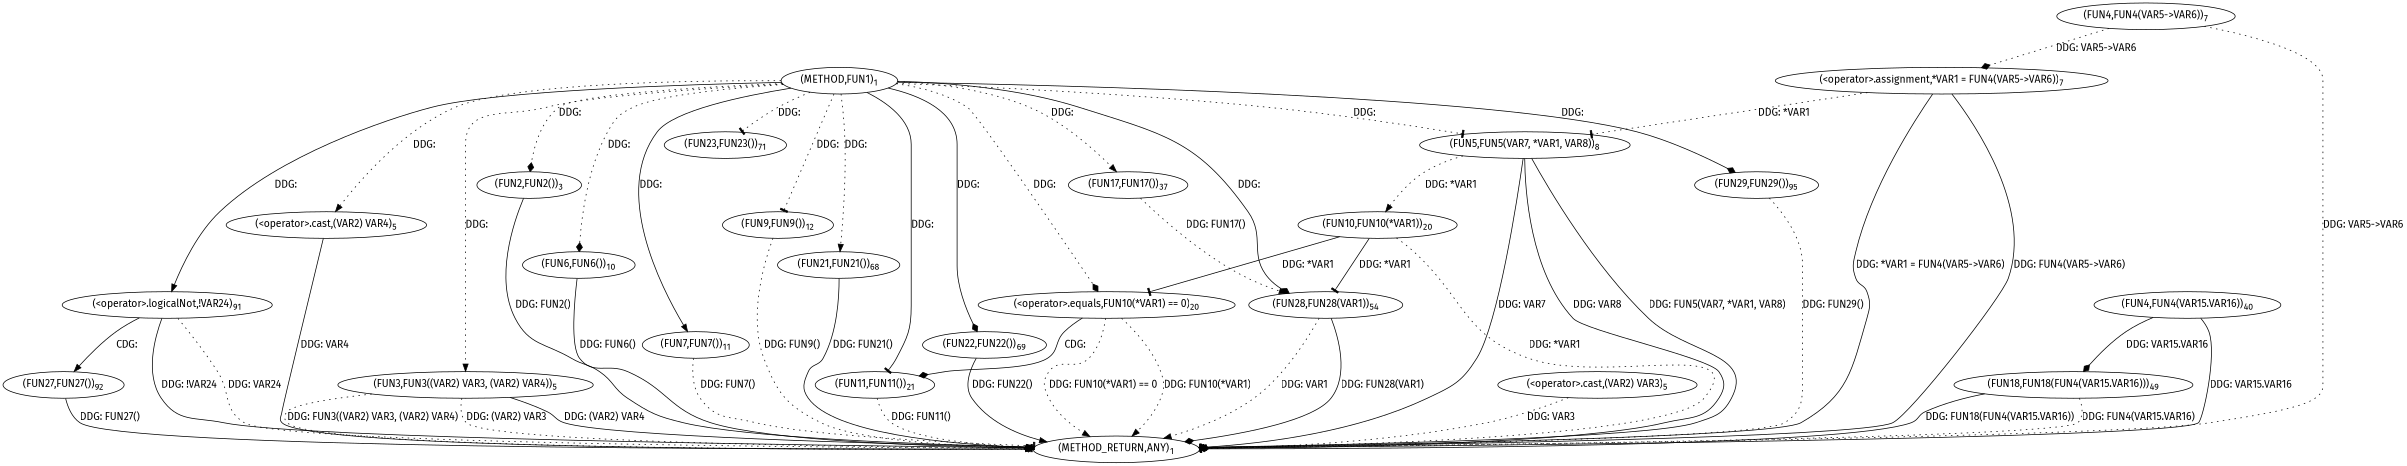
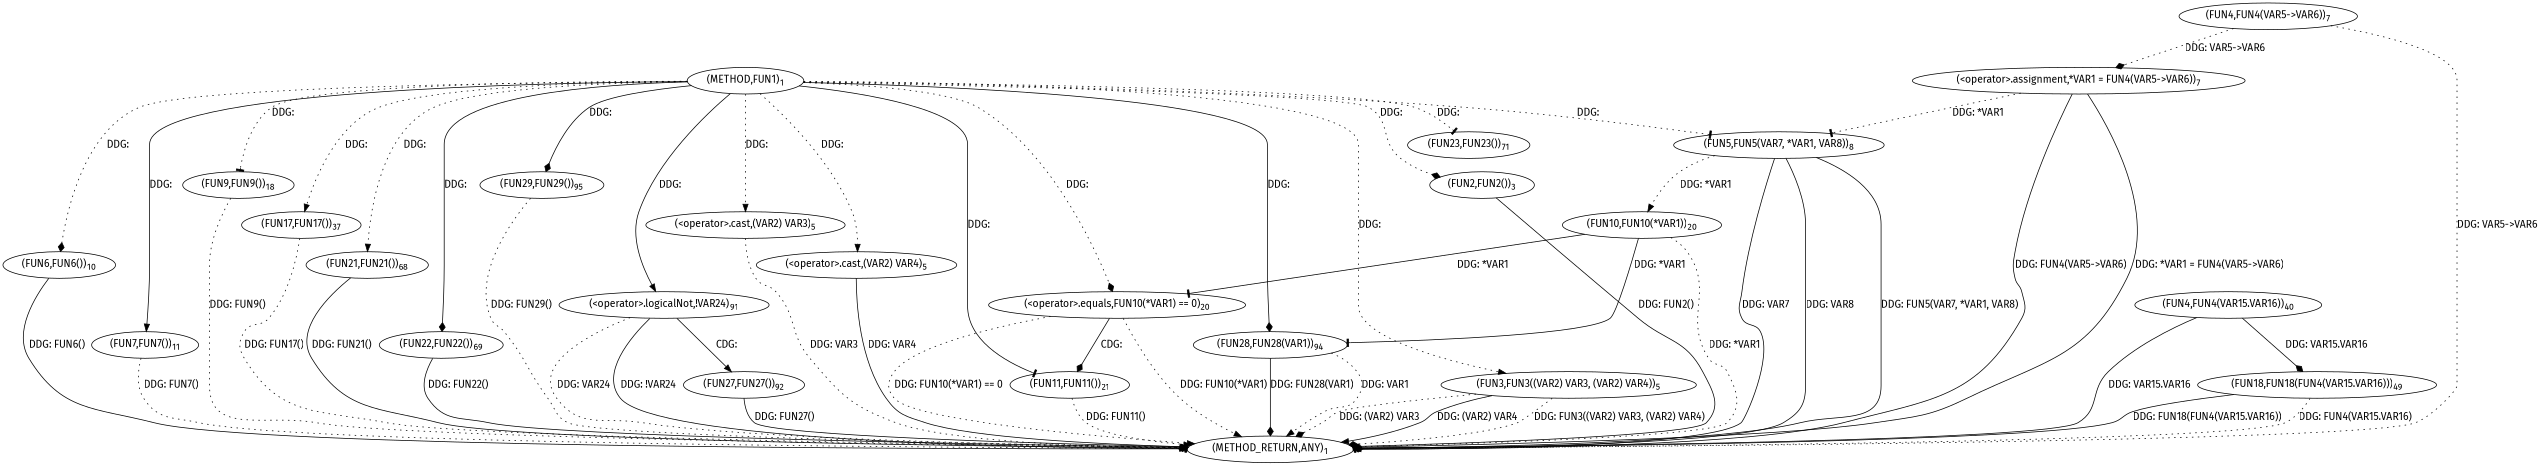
none -> (745, 149)
(810, 224) -> (271, 184)
(1205, 252) -> (410, 425)
(1374, 304) -> (1319, 344)
